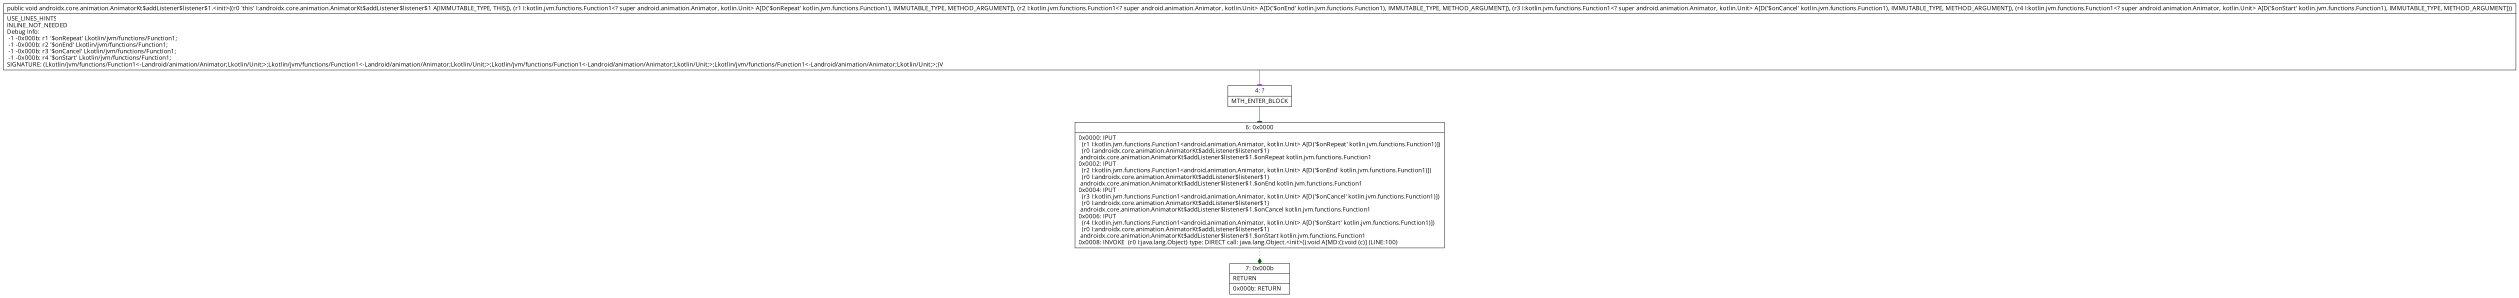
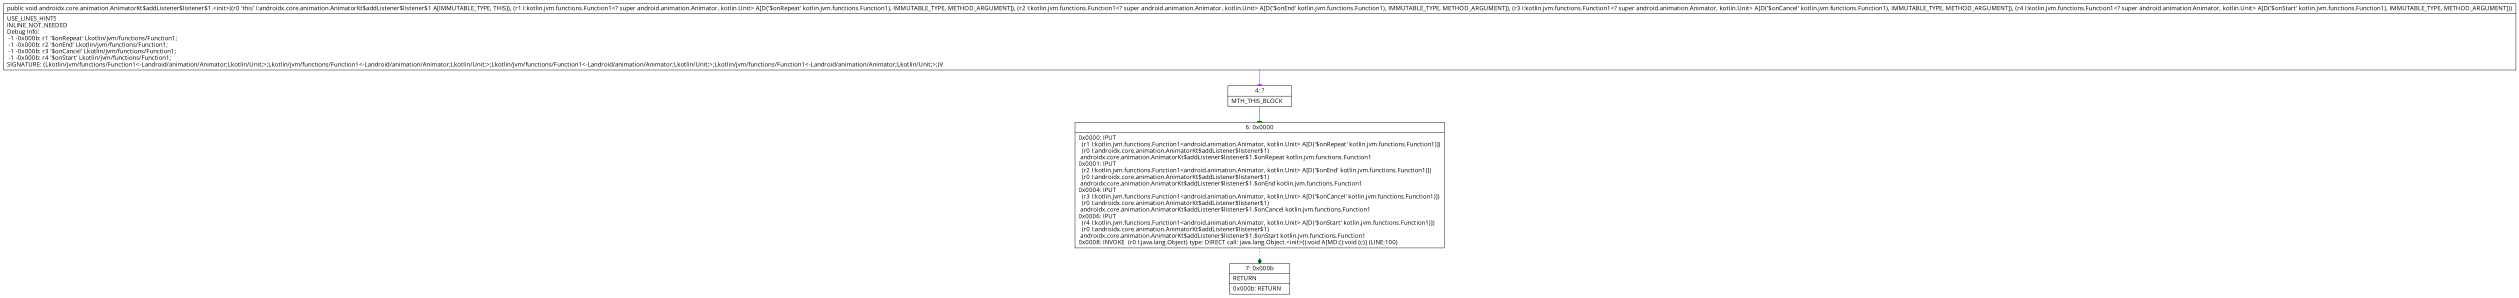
(1260, 101) -> (1257, 101)
(1099, 164) -> (1099, 164)
